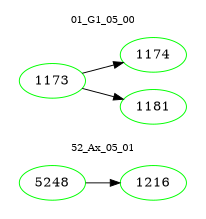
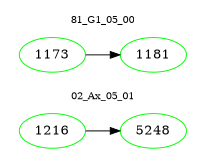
(103, 21) -> (103, 21)
(153, 55) -> none
(103, 149) -> (103, 97)
(98, 183) -> (98, 131)
